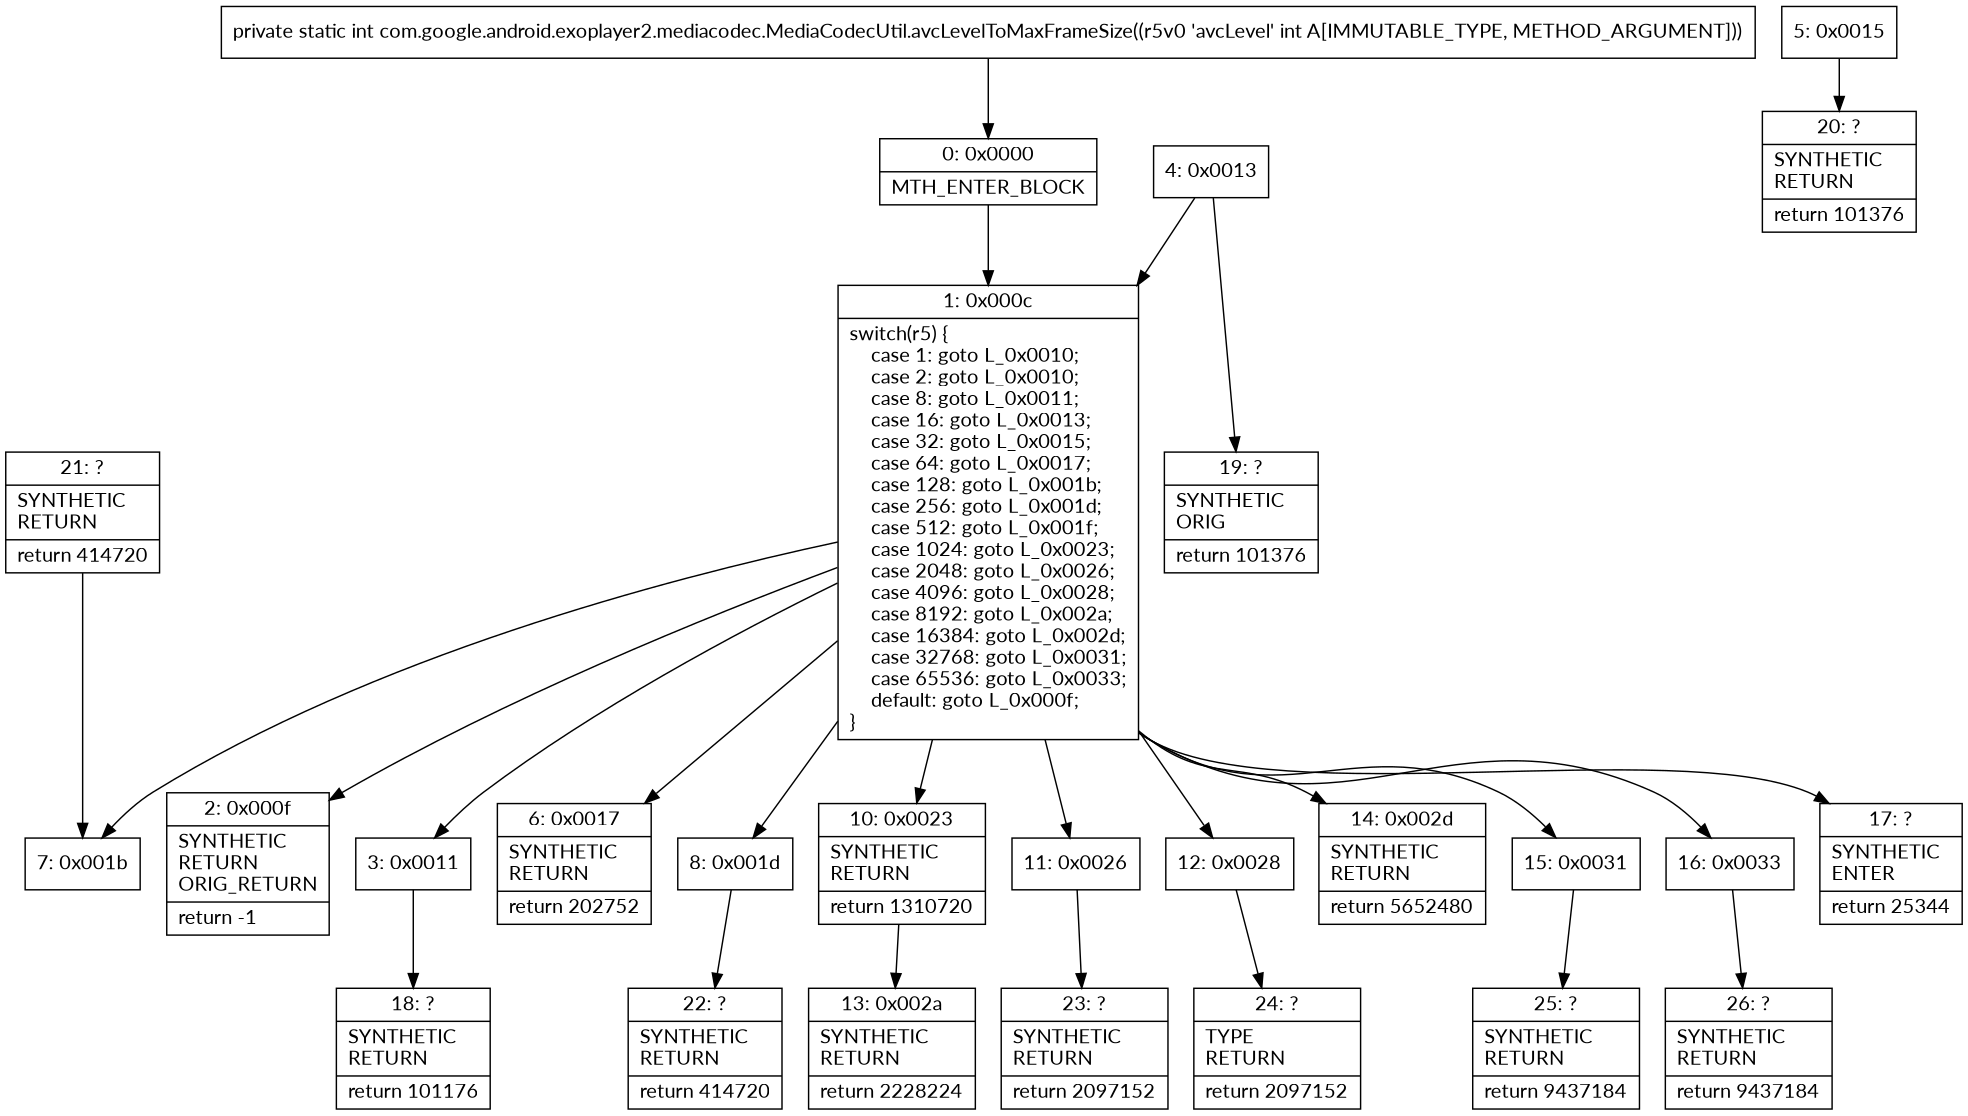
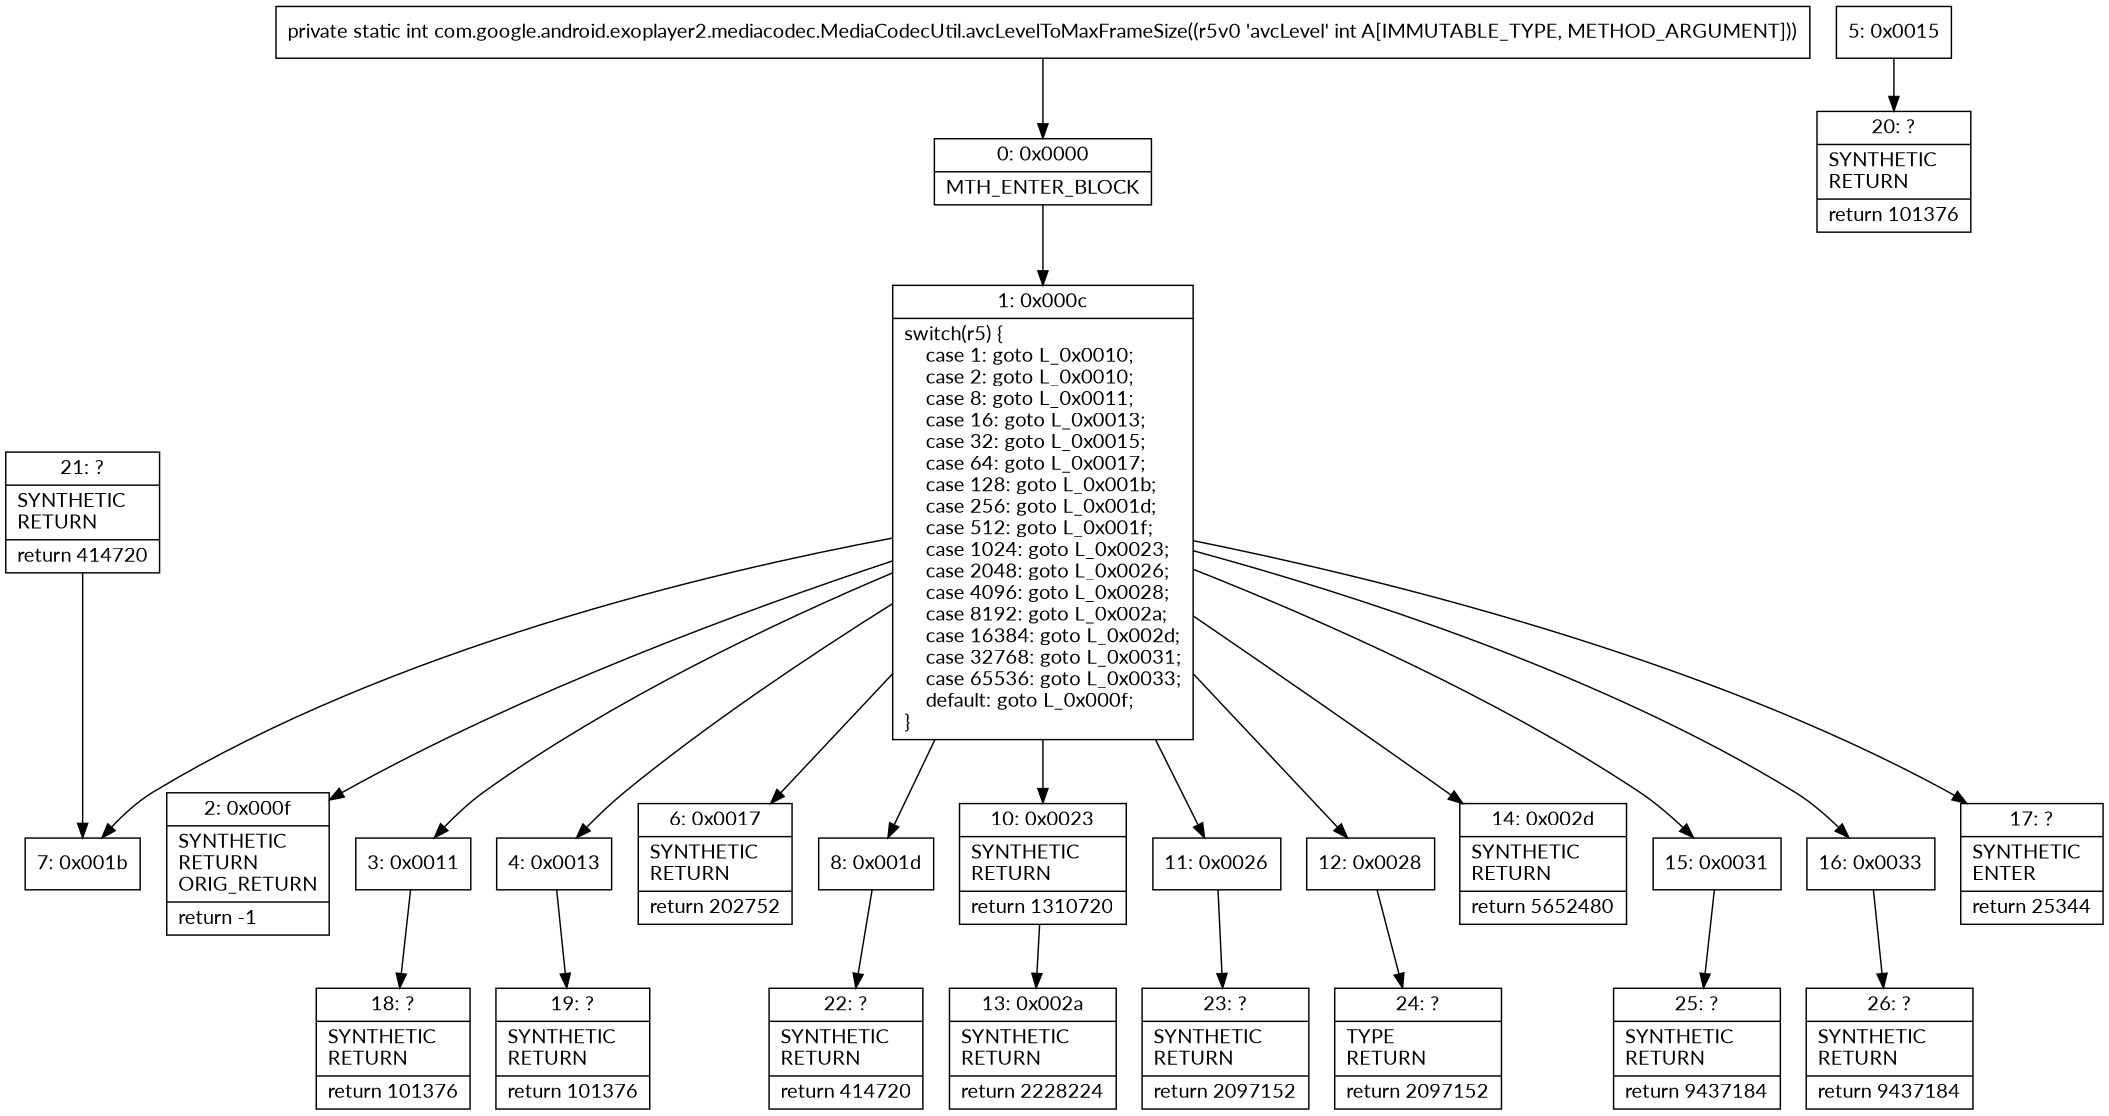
(1170, 236) -> (735, 709)
(1201, 523) -> (548, 1059)
(413, 1092) -> (393, 1092)
